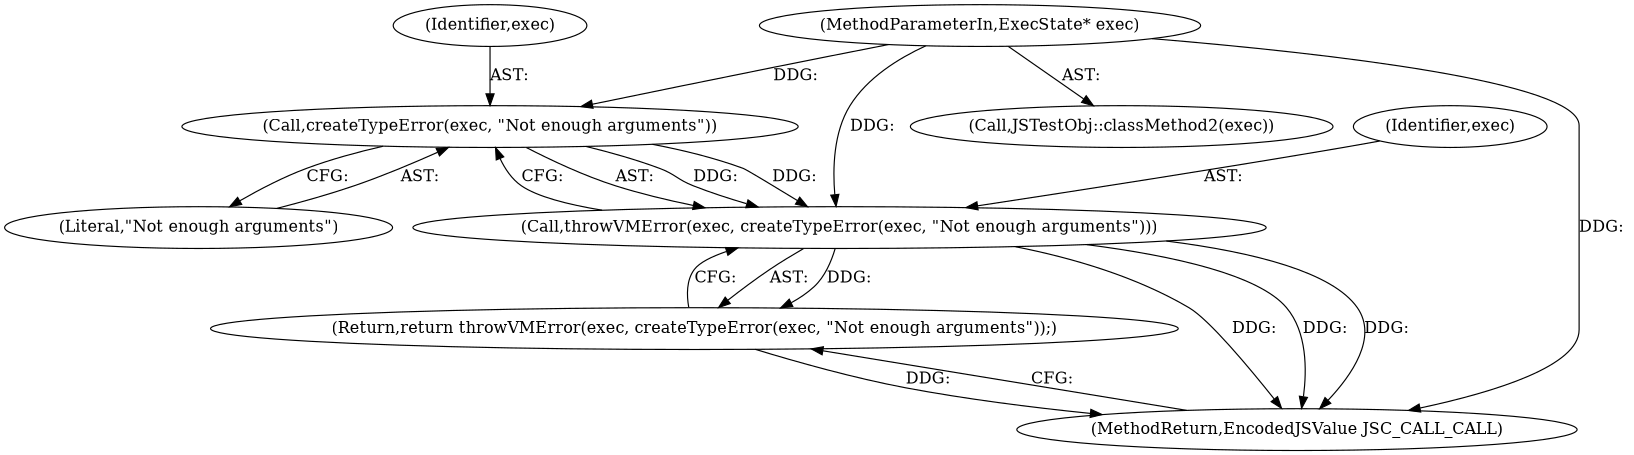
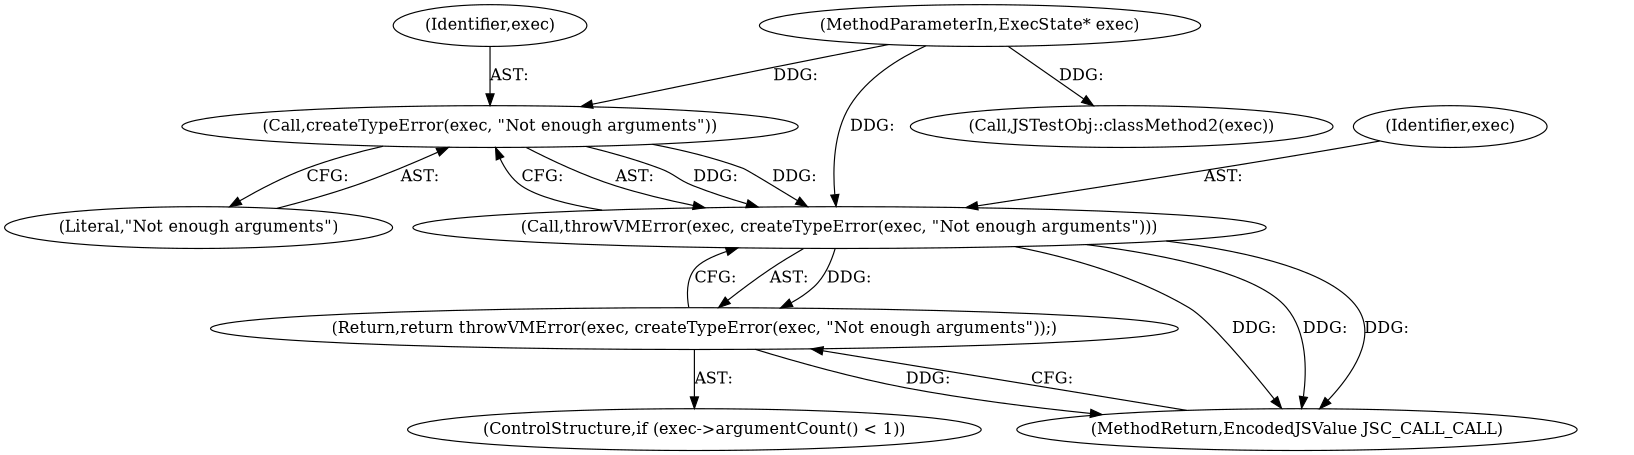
(1084, 76) -> (1084, 76)
(1561, 107) -> none
none -> (694, 430)
